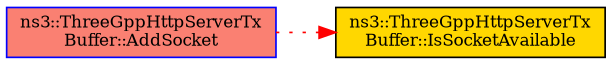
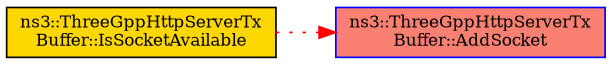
(297, 32) -> (297, 32)
